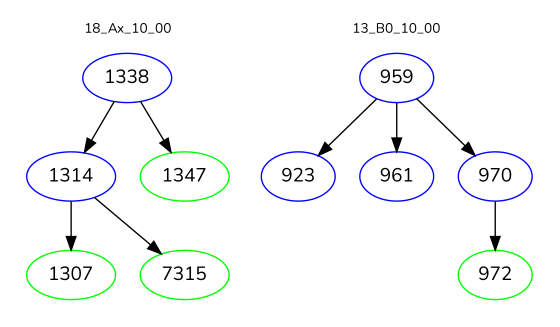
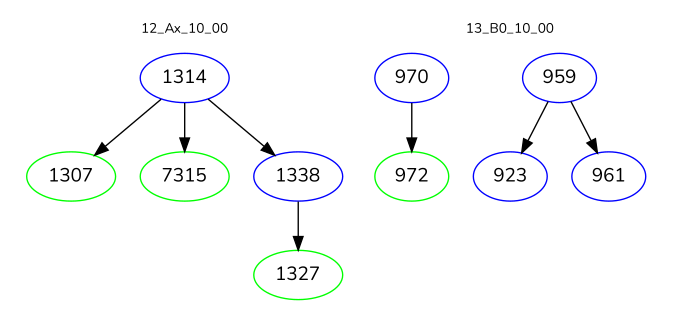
(128, 29) -> (185, 29)
(103, 121) -> (236, 123)
(441, 122) -> none
(185, 176) -> (298, 275)
